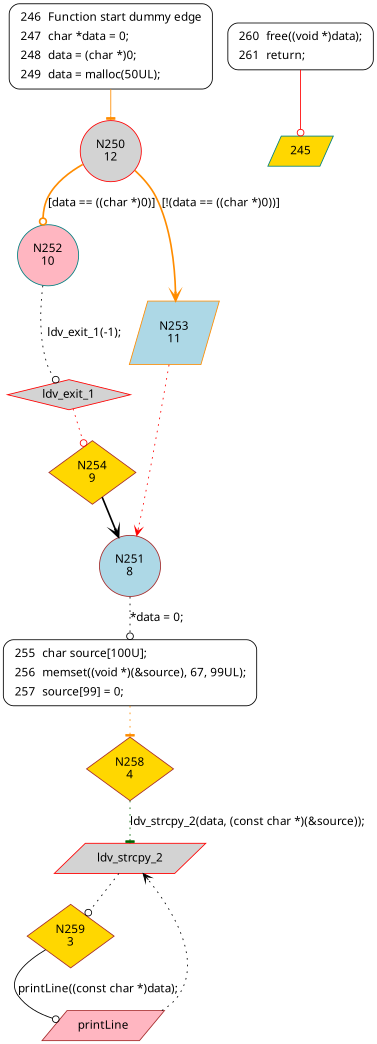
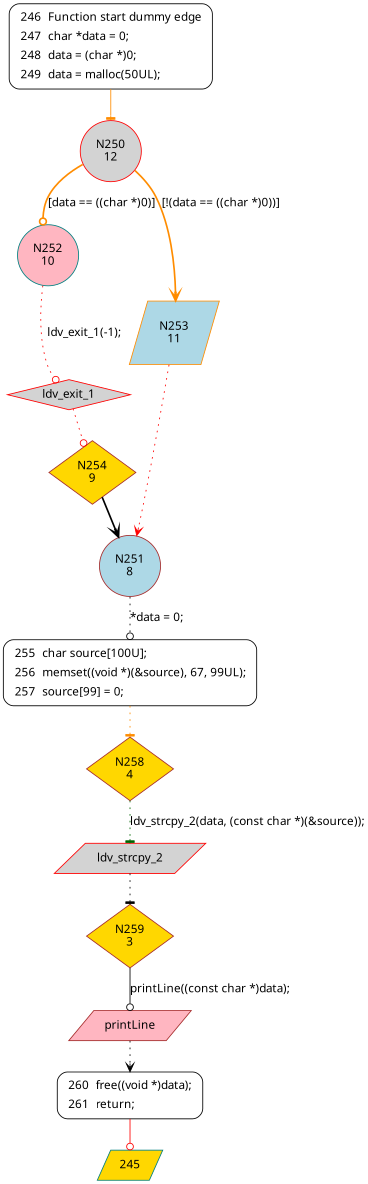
(41, 332) -> (41, 332)
(105, 892) -> (130, 887)
(184, 945) -> (130, 1052)
